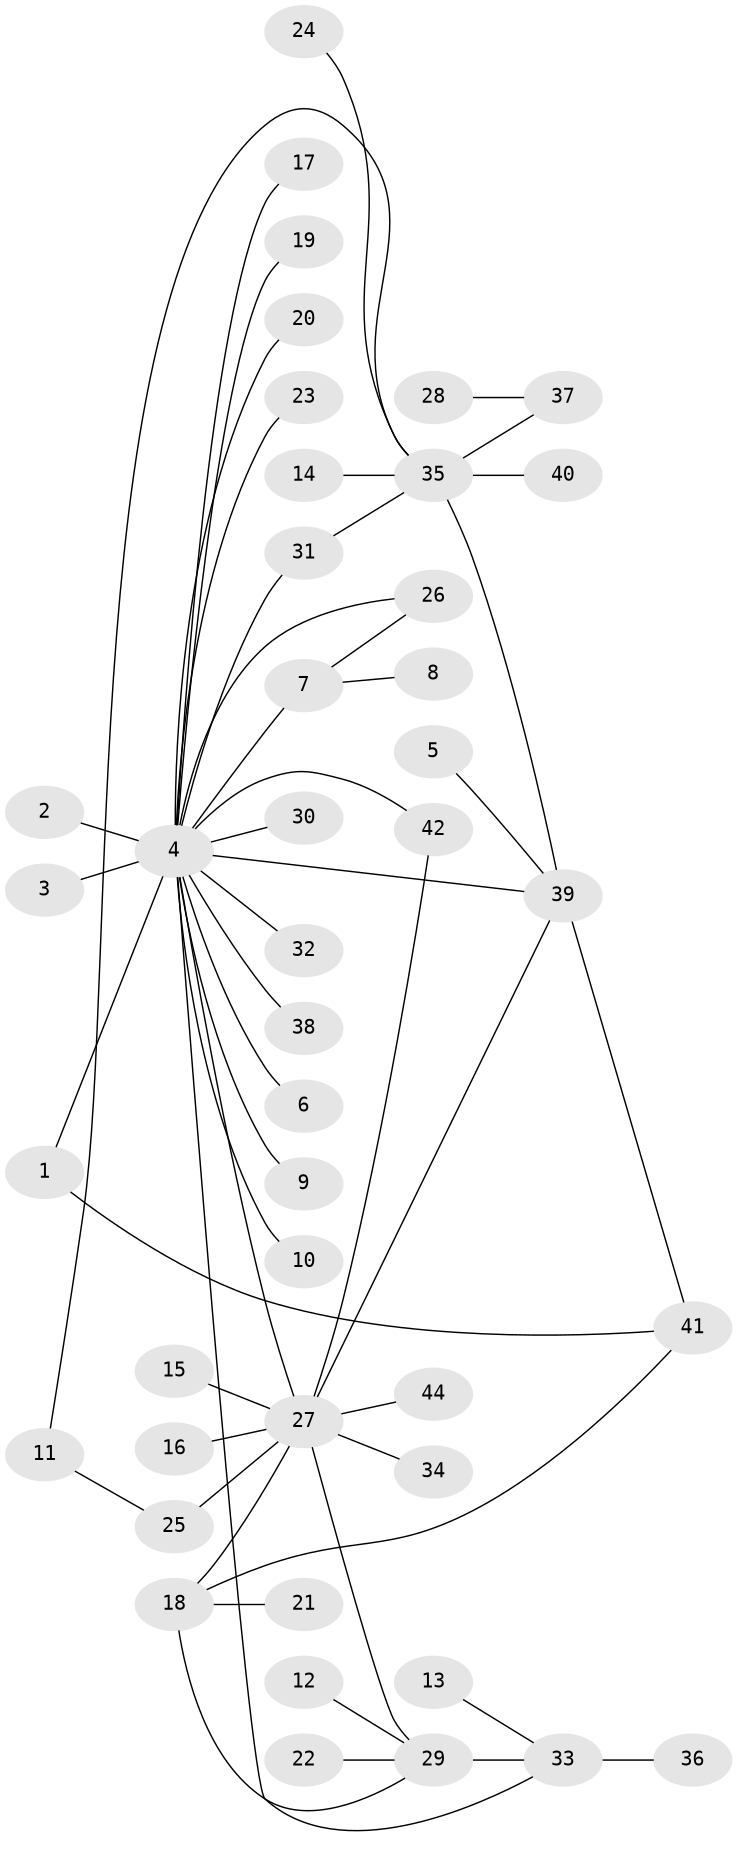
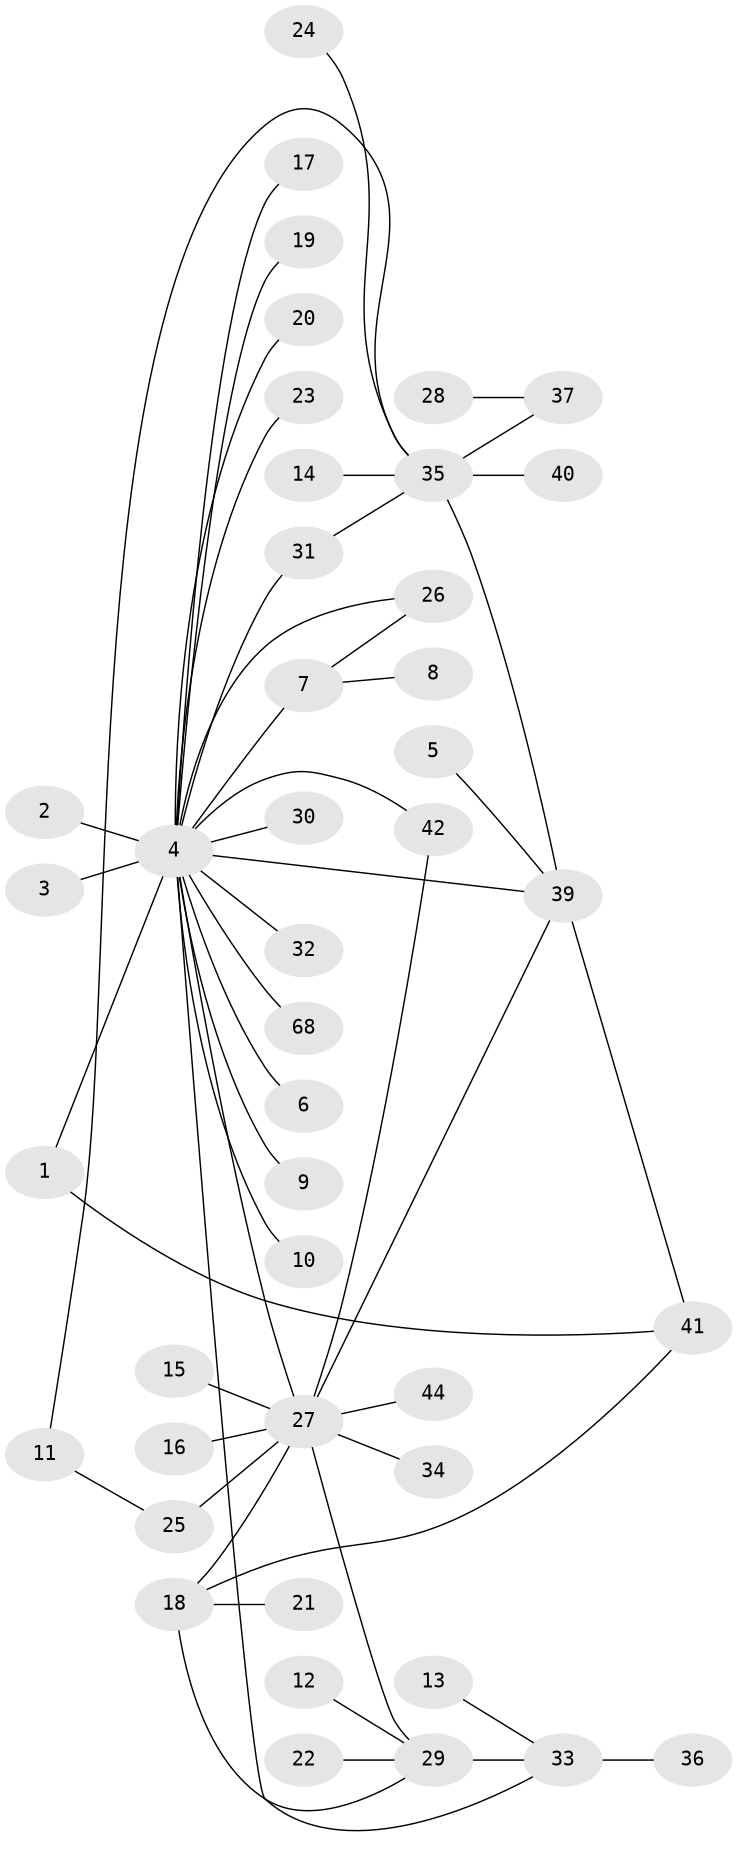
(304, 1028) -> (304, 1028)
